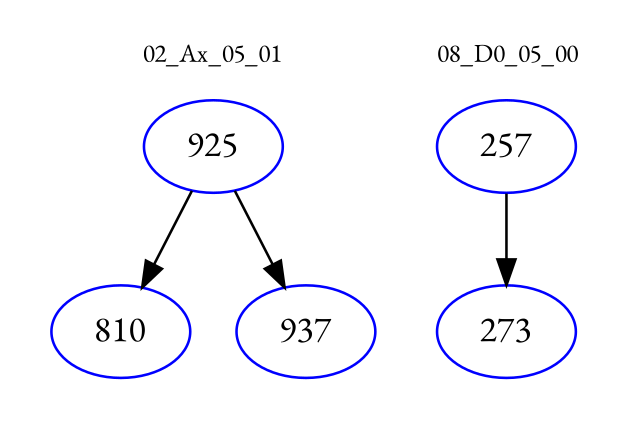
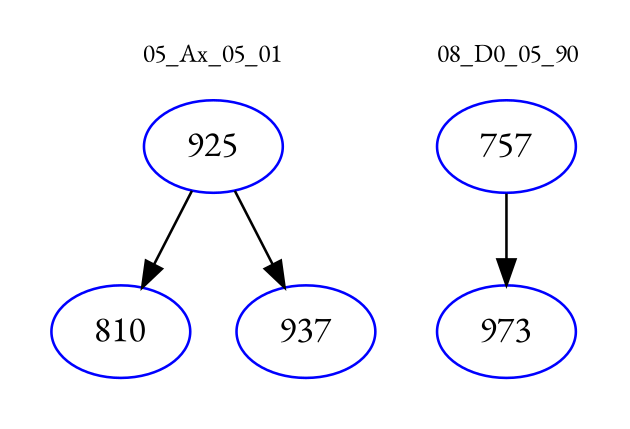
(213, 55) -> (213, 55)
(508, 55) -> (508, 55)
(506, 147) -> (506, 147)
(506, 332) -> (506, 332)
